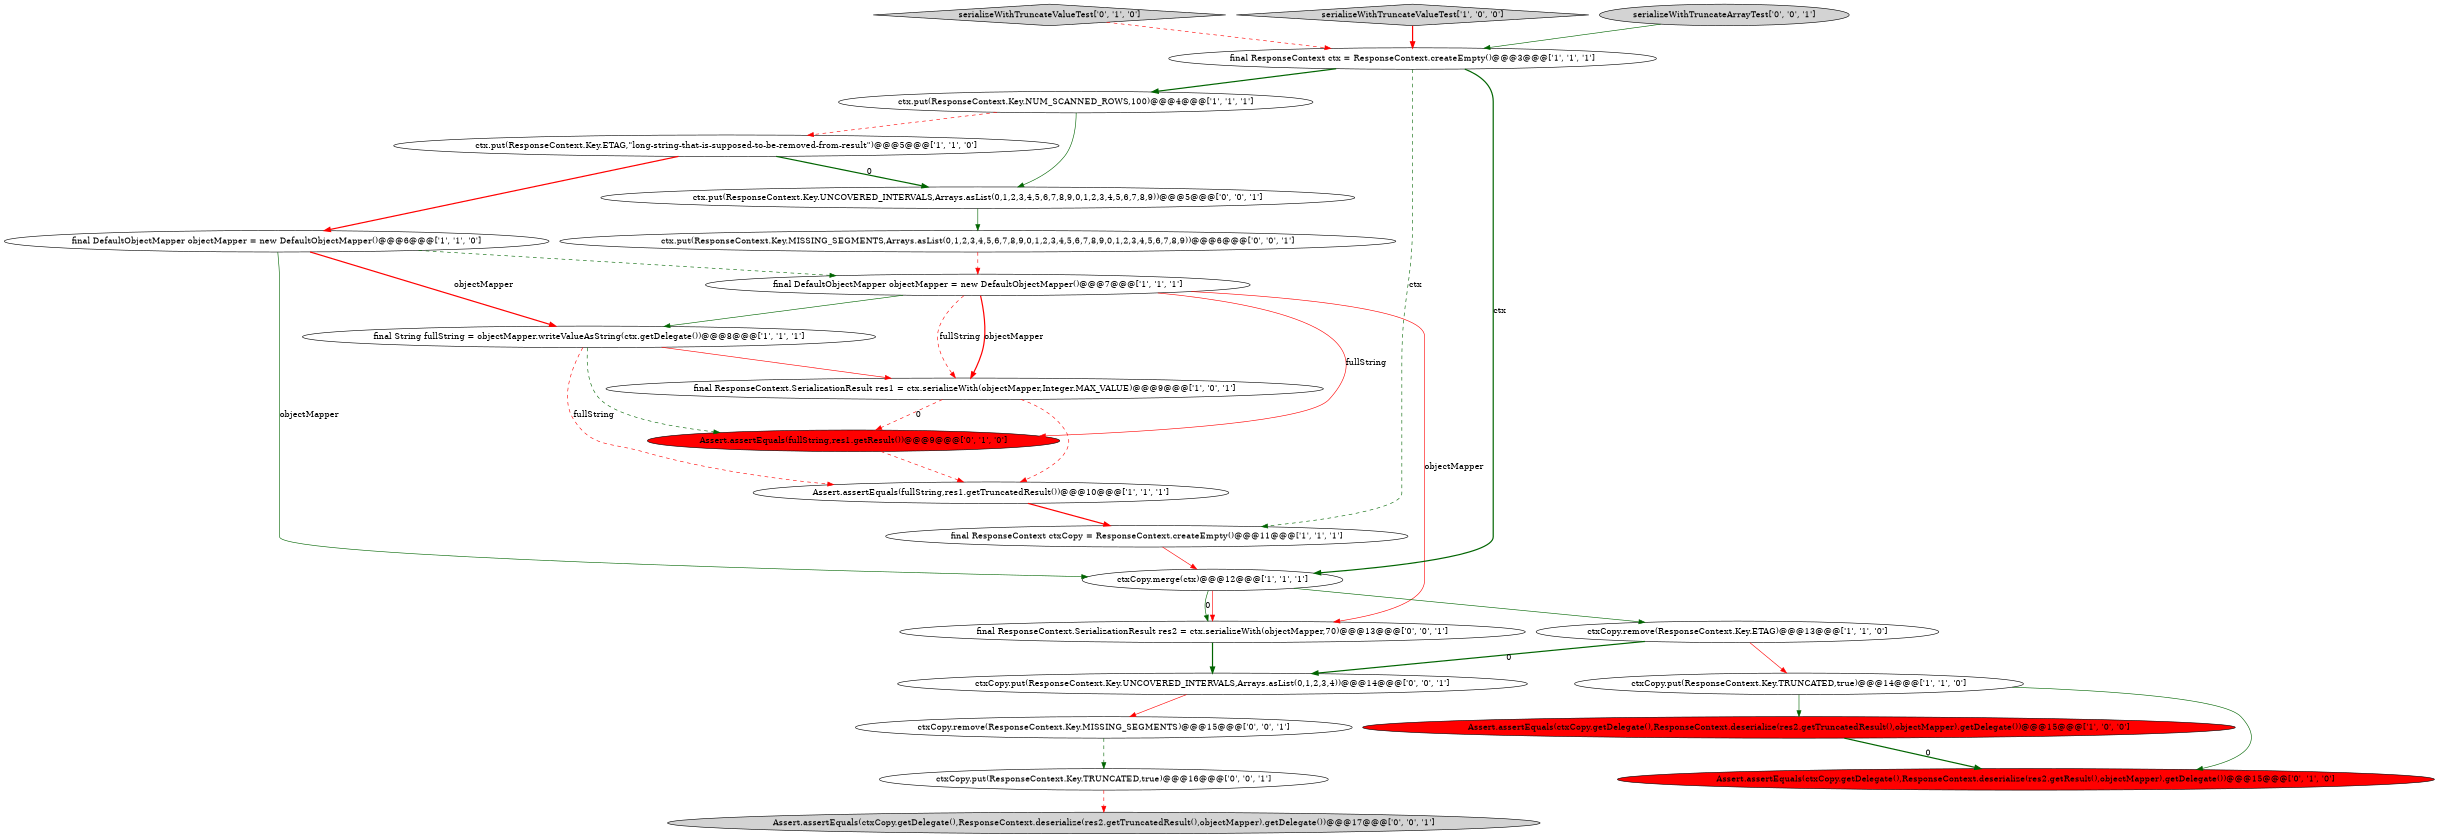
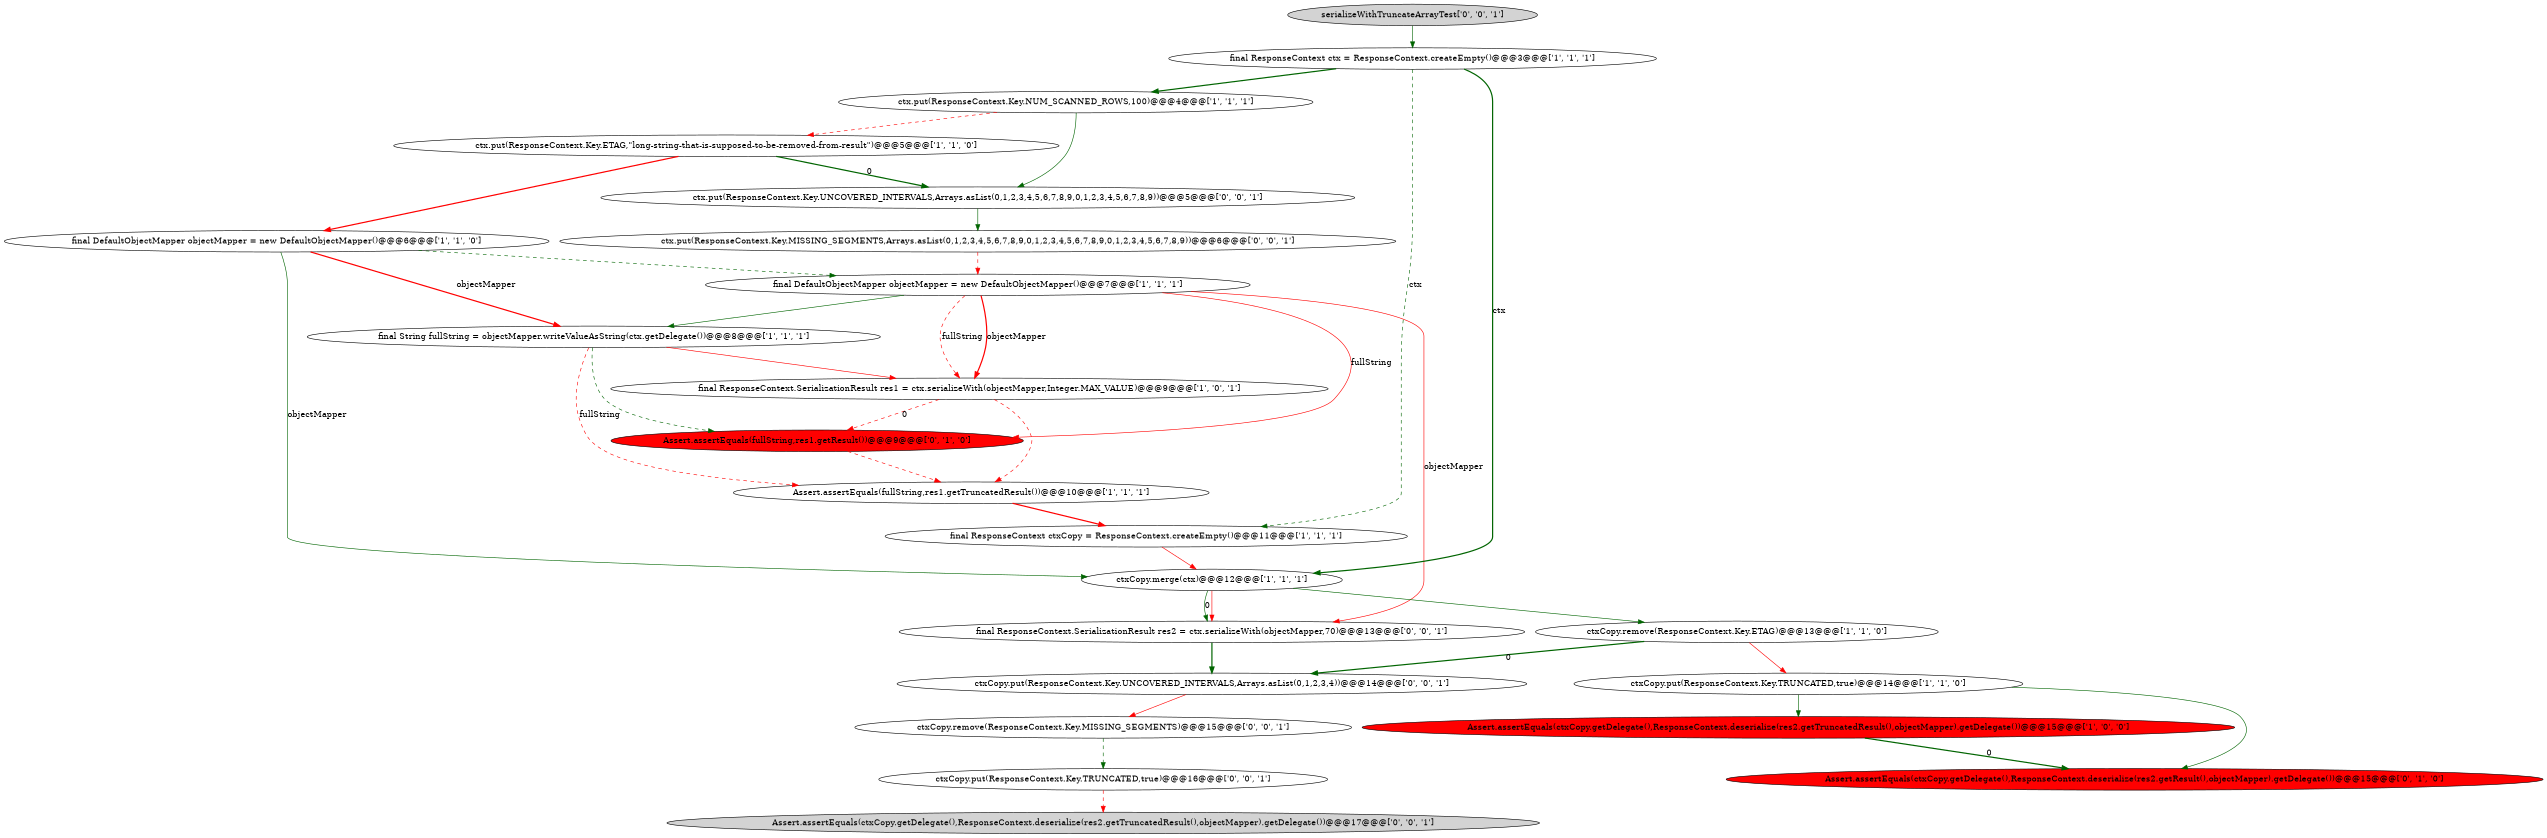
(1049, 15) -> none
(1413, 15) -> none
